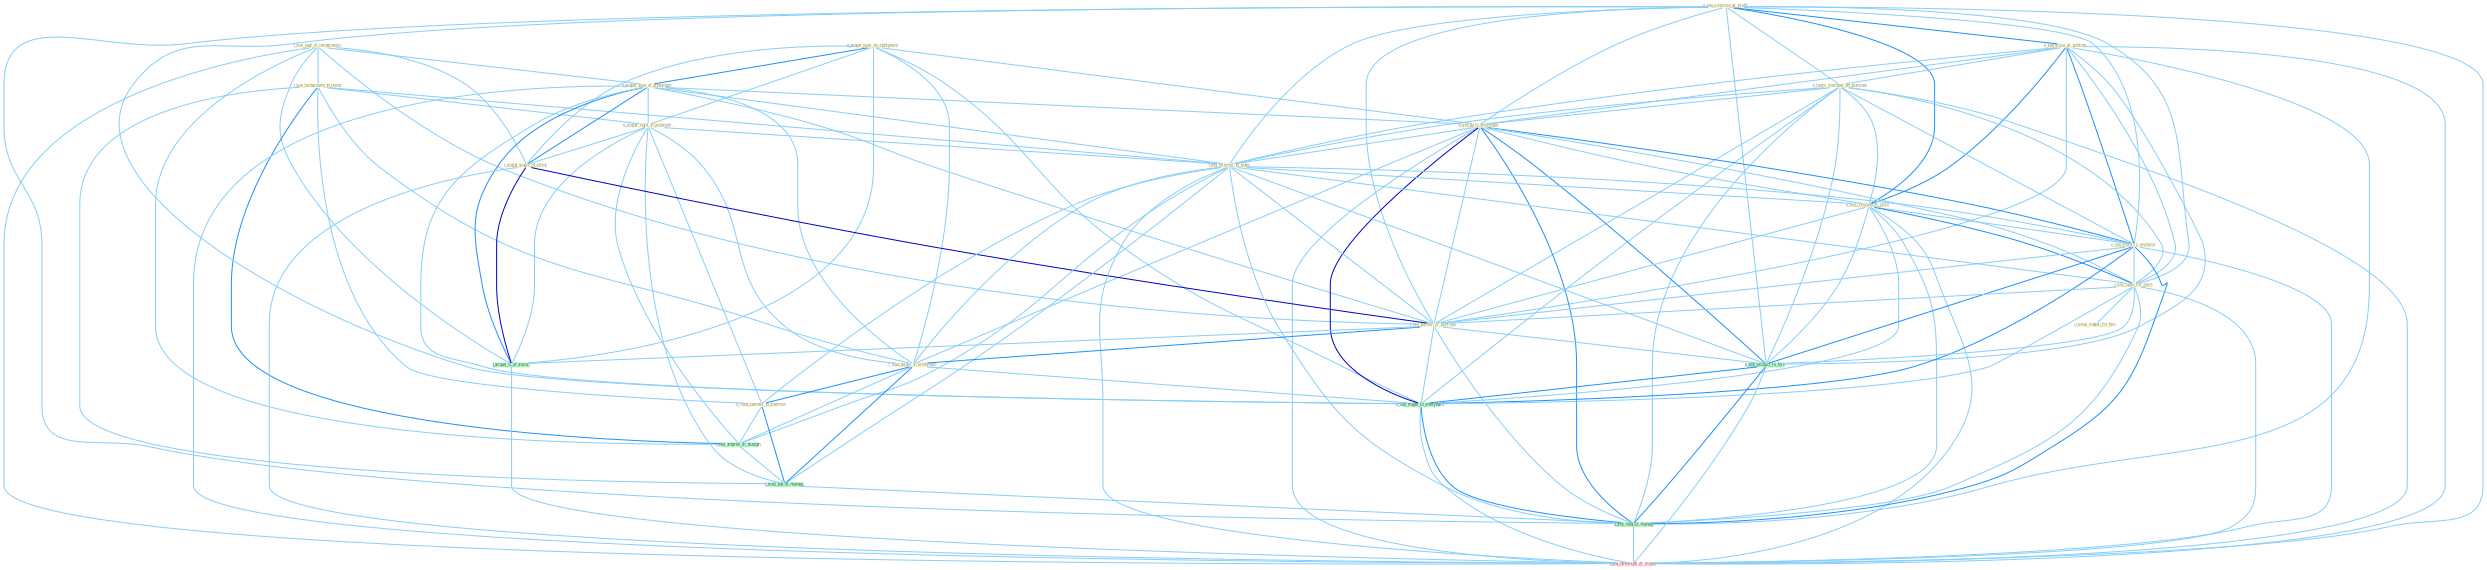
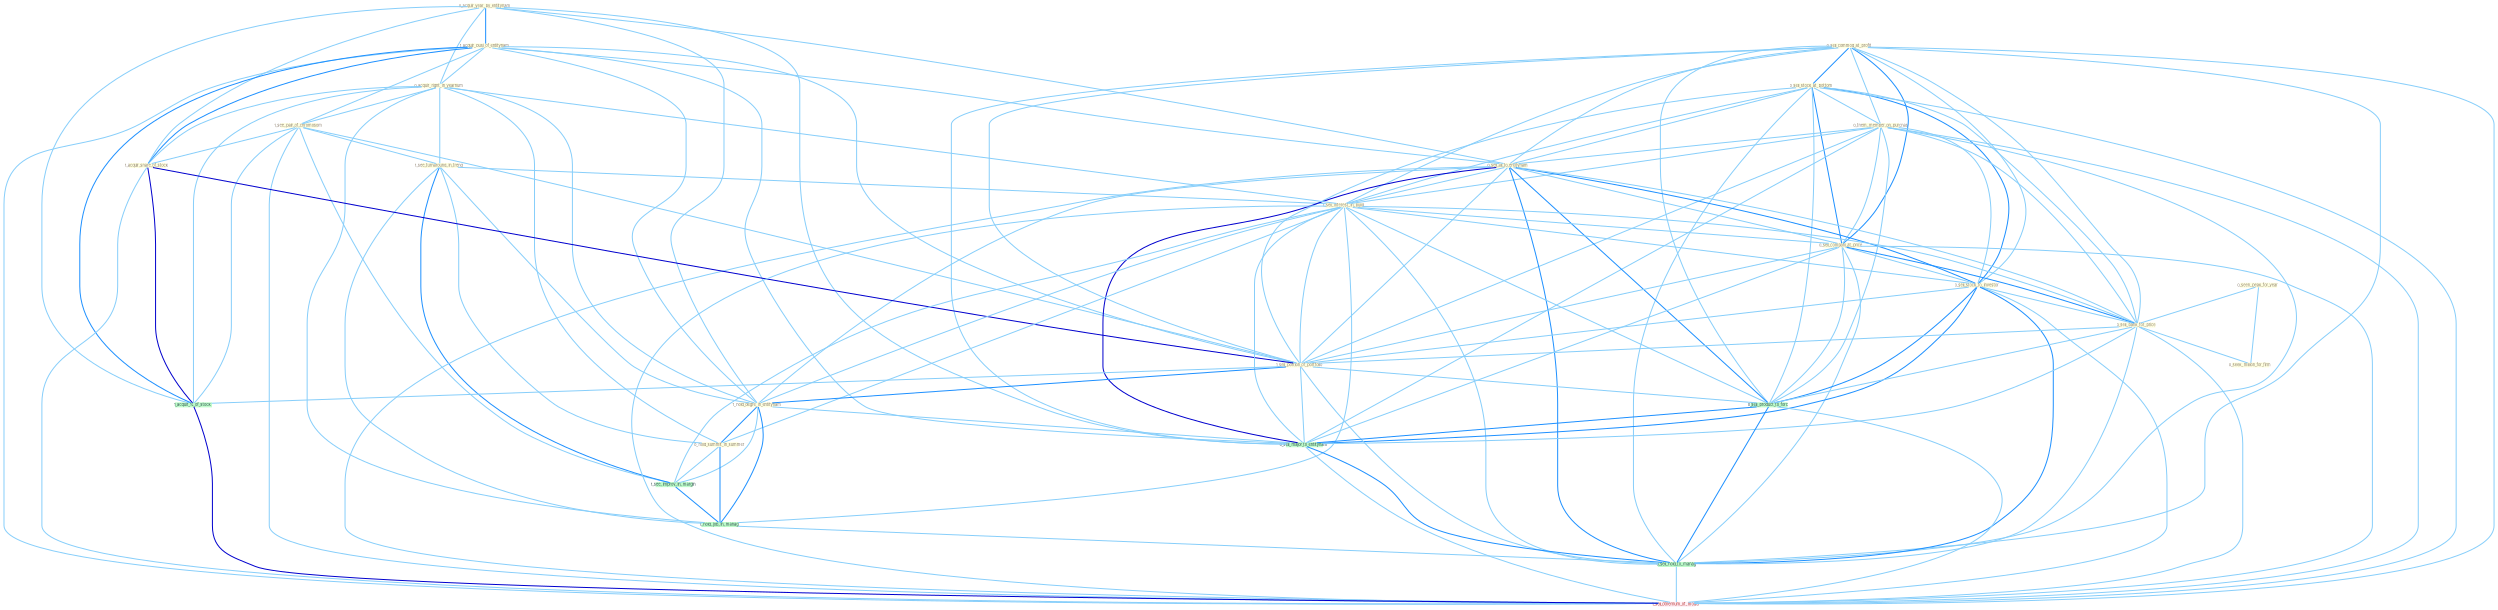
(939, 125) -> (1255, 310)
none -> (2259, 285)
(637, 296) -> (370, 106)
(762, 465) -> (697, 505)
(1001, 545) -> (864, 594)
